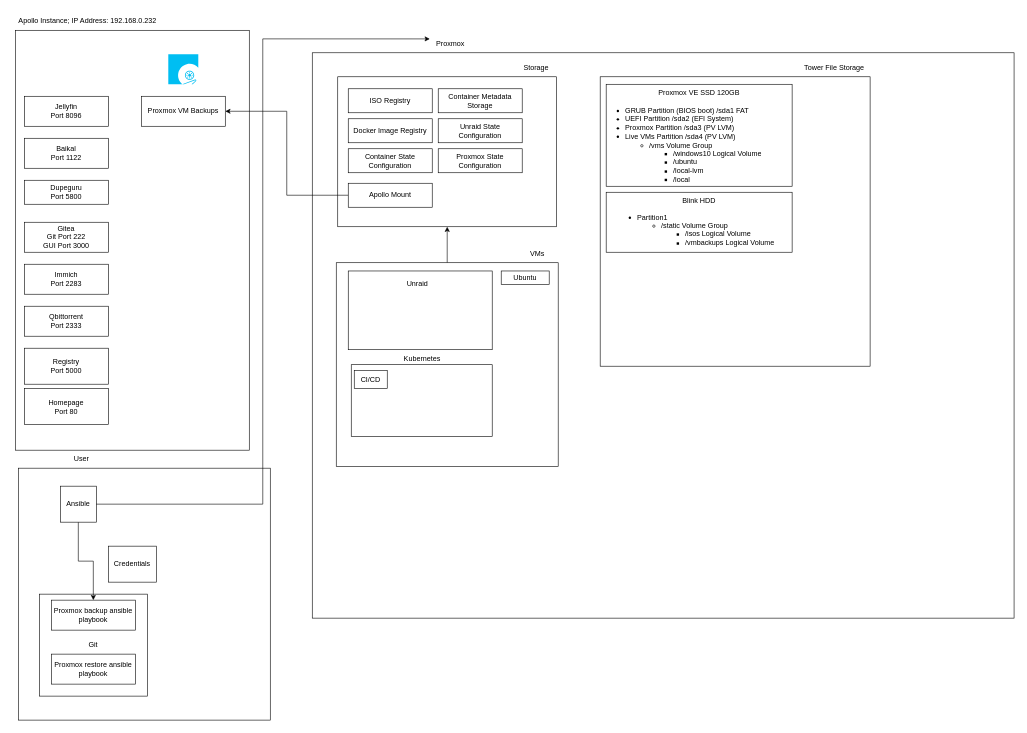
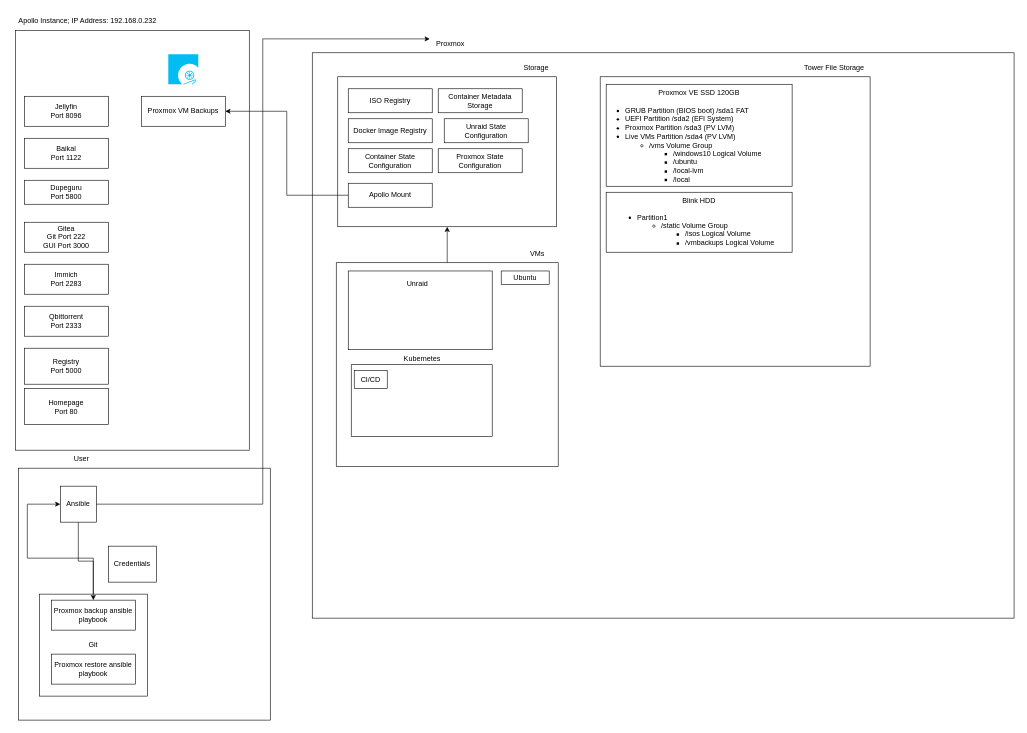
(480, 131) -> (486, 131)
none -> (27, 558)
